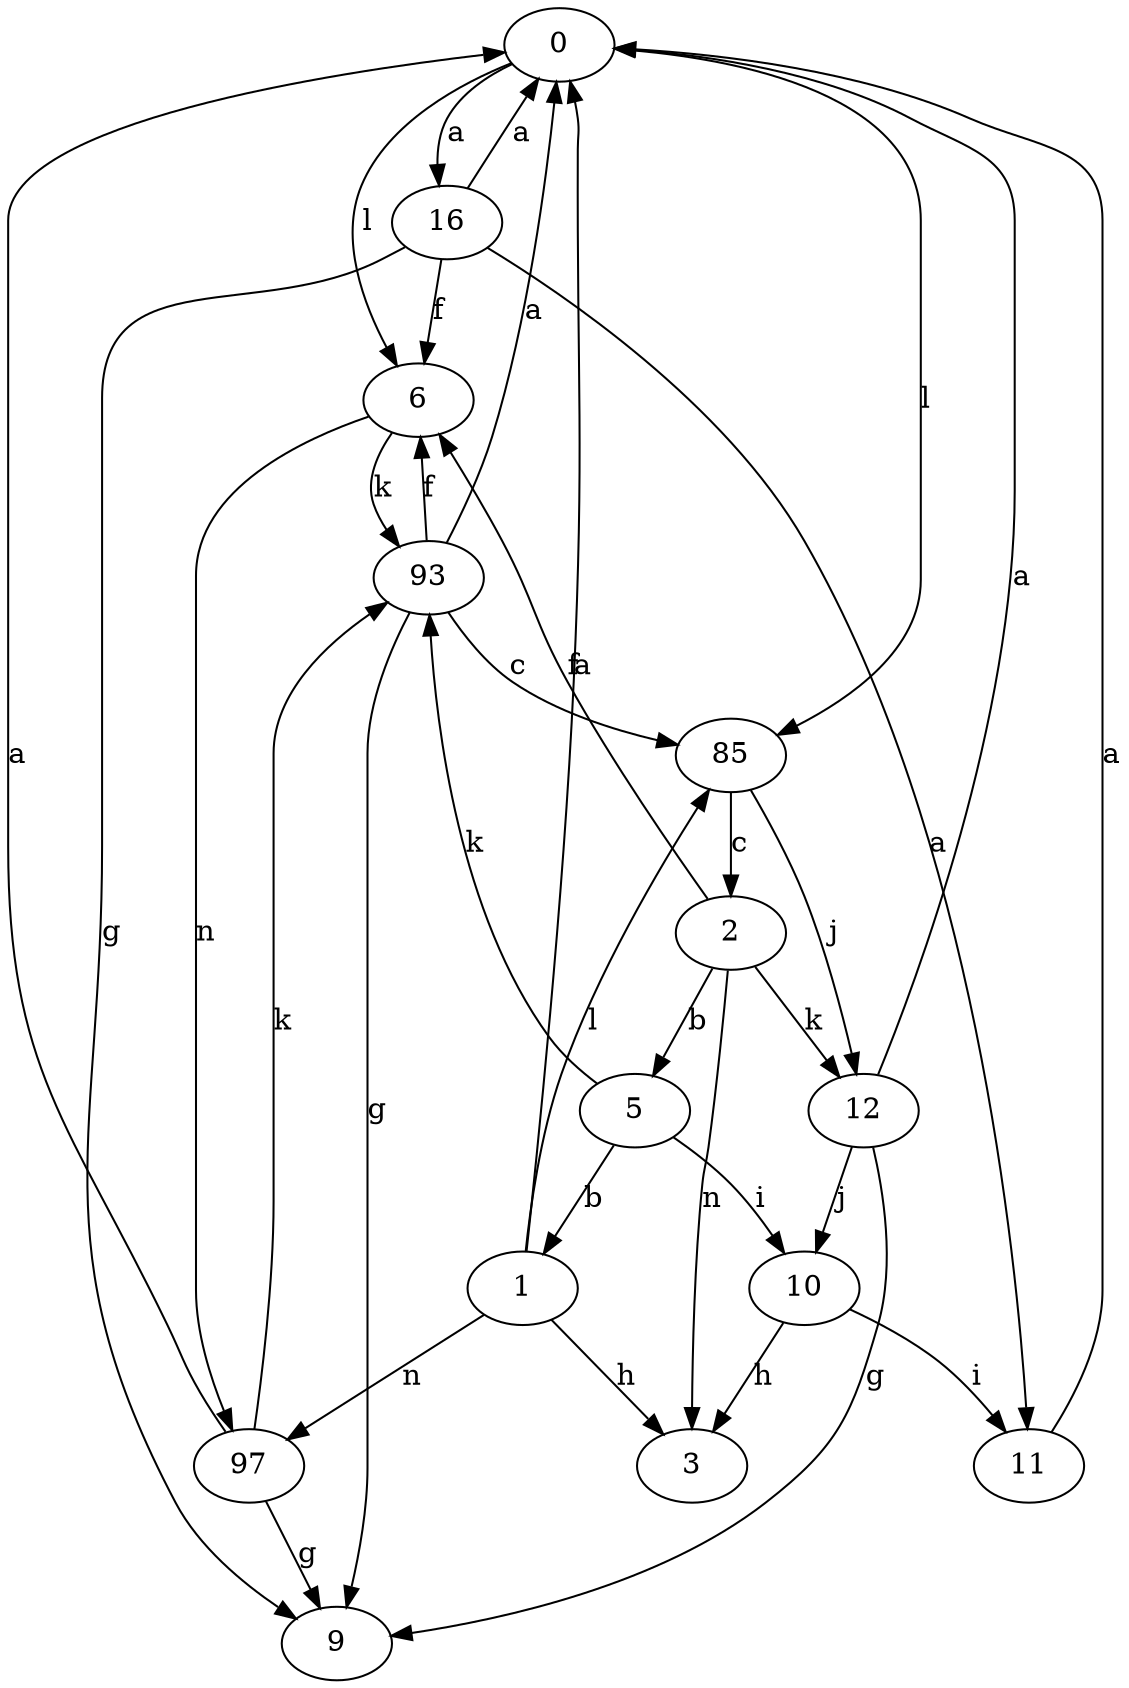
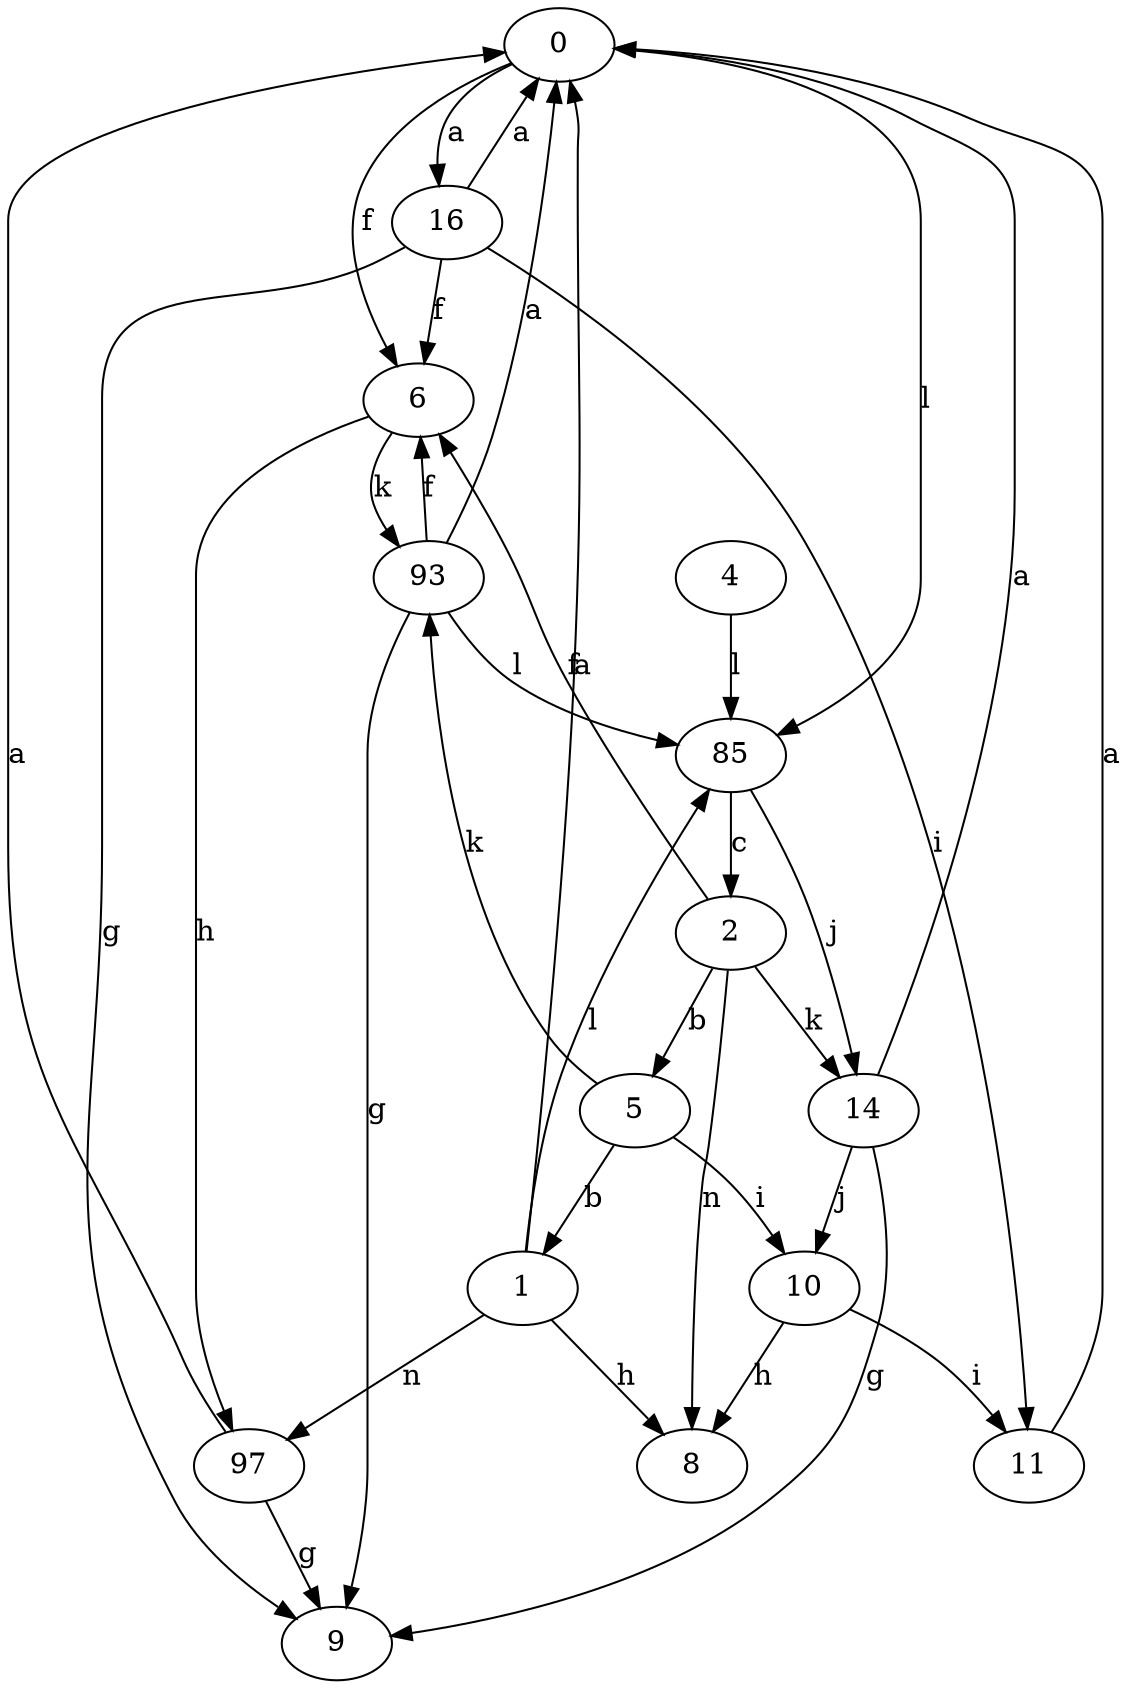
(368, 223) -> (368, 223)
none -> (731, 578)
(518, 667) -> (518, 667)
(938, 844) -> (938, 844)
(206, 933) -> (206, 933)
(274, 1004) -> none
(864, 1111) -> (864, 1111)
(692, 1466) -> (692, 1466)
